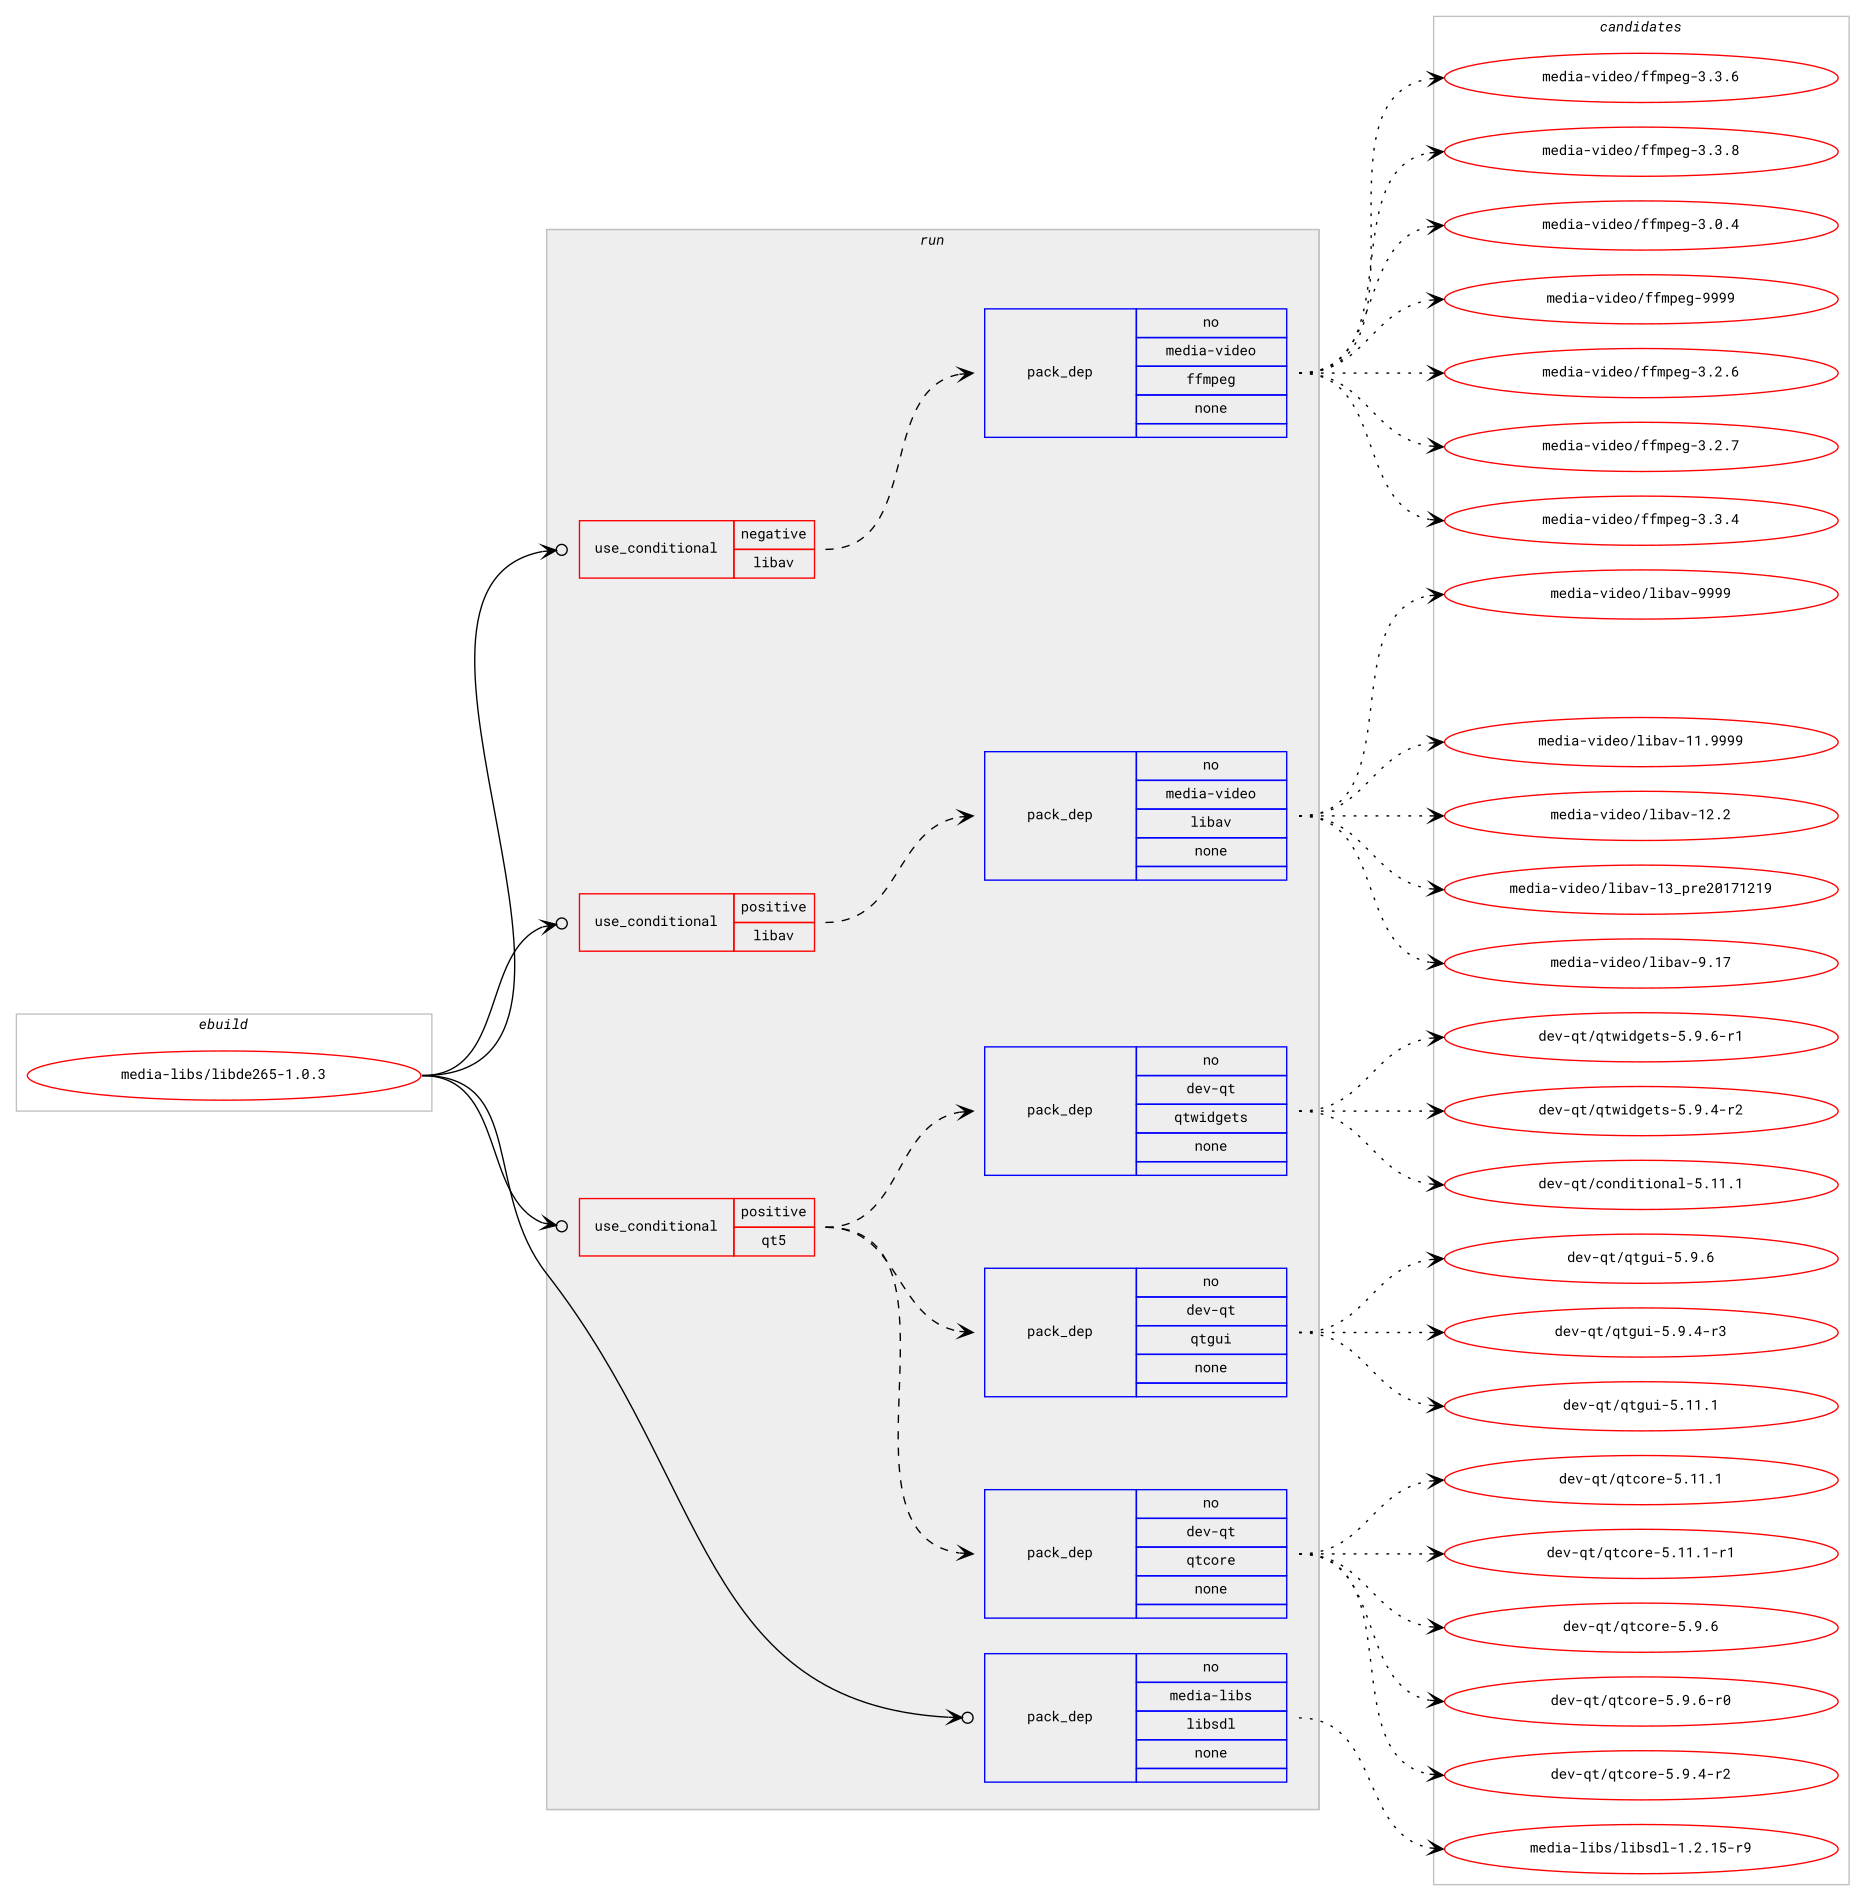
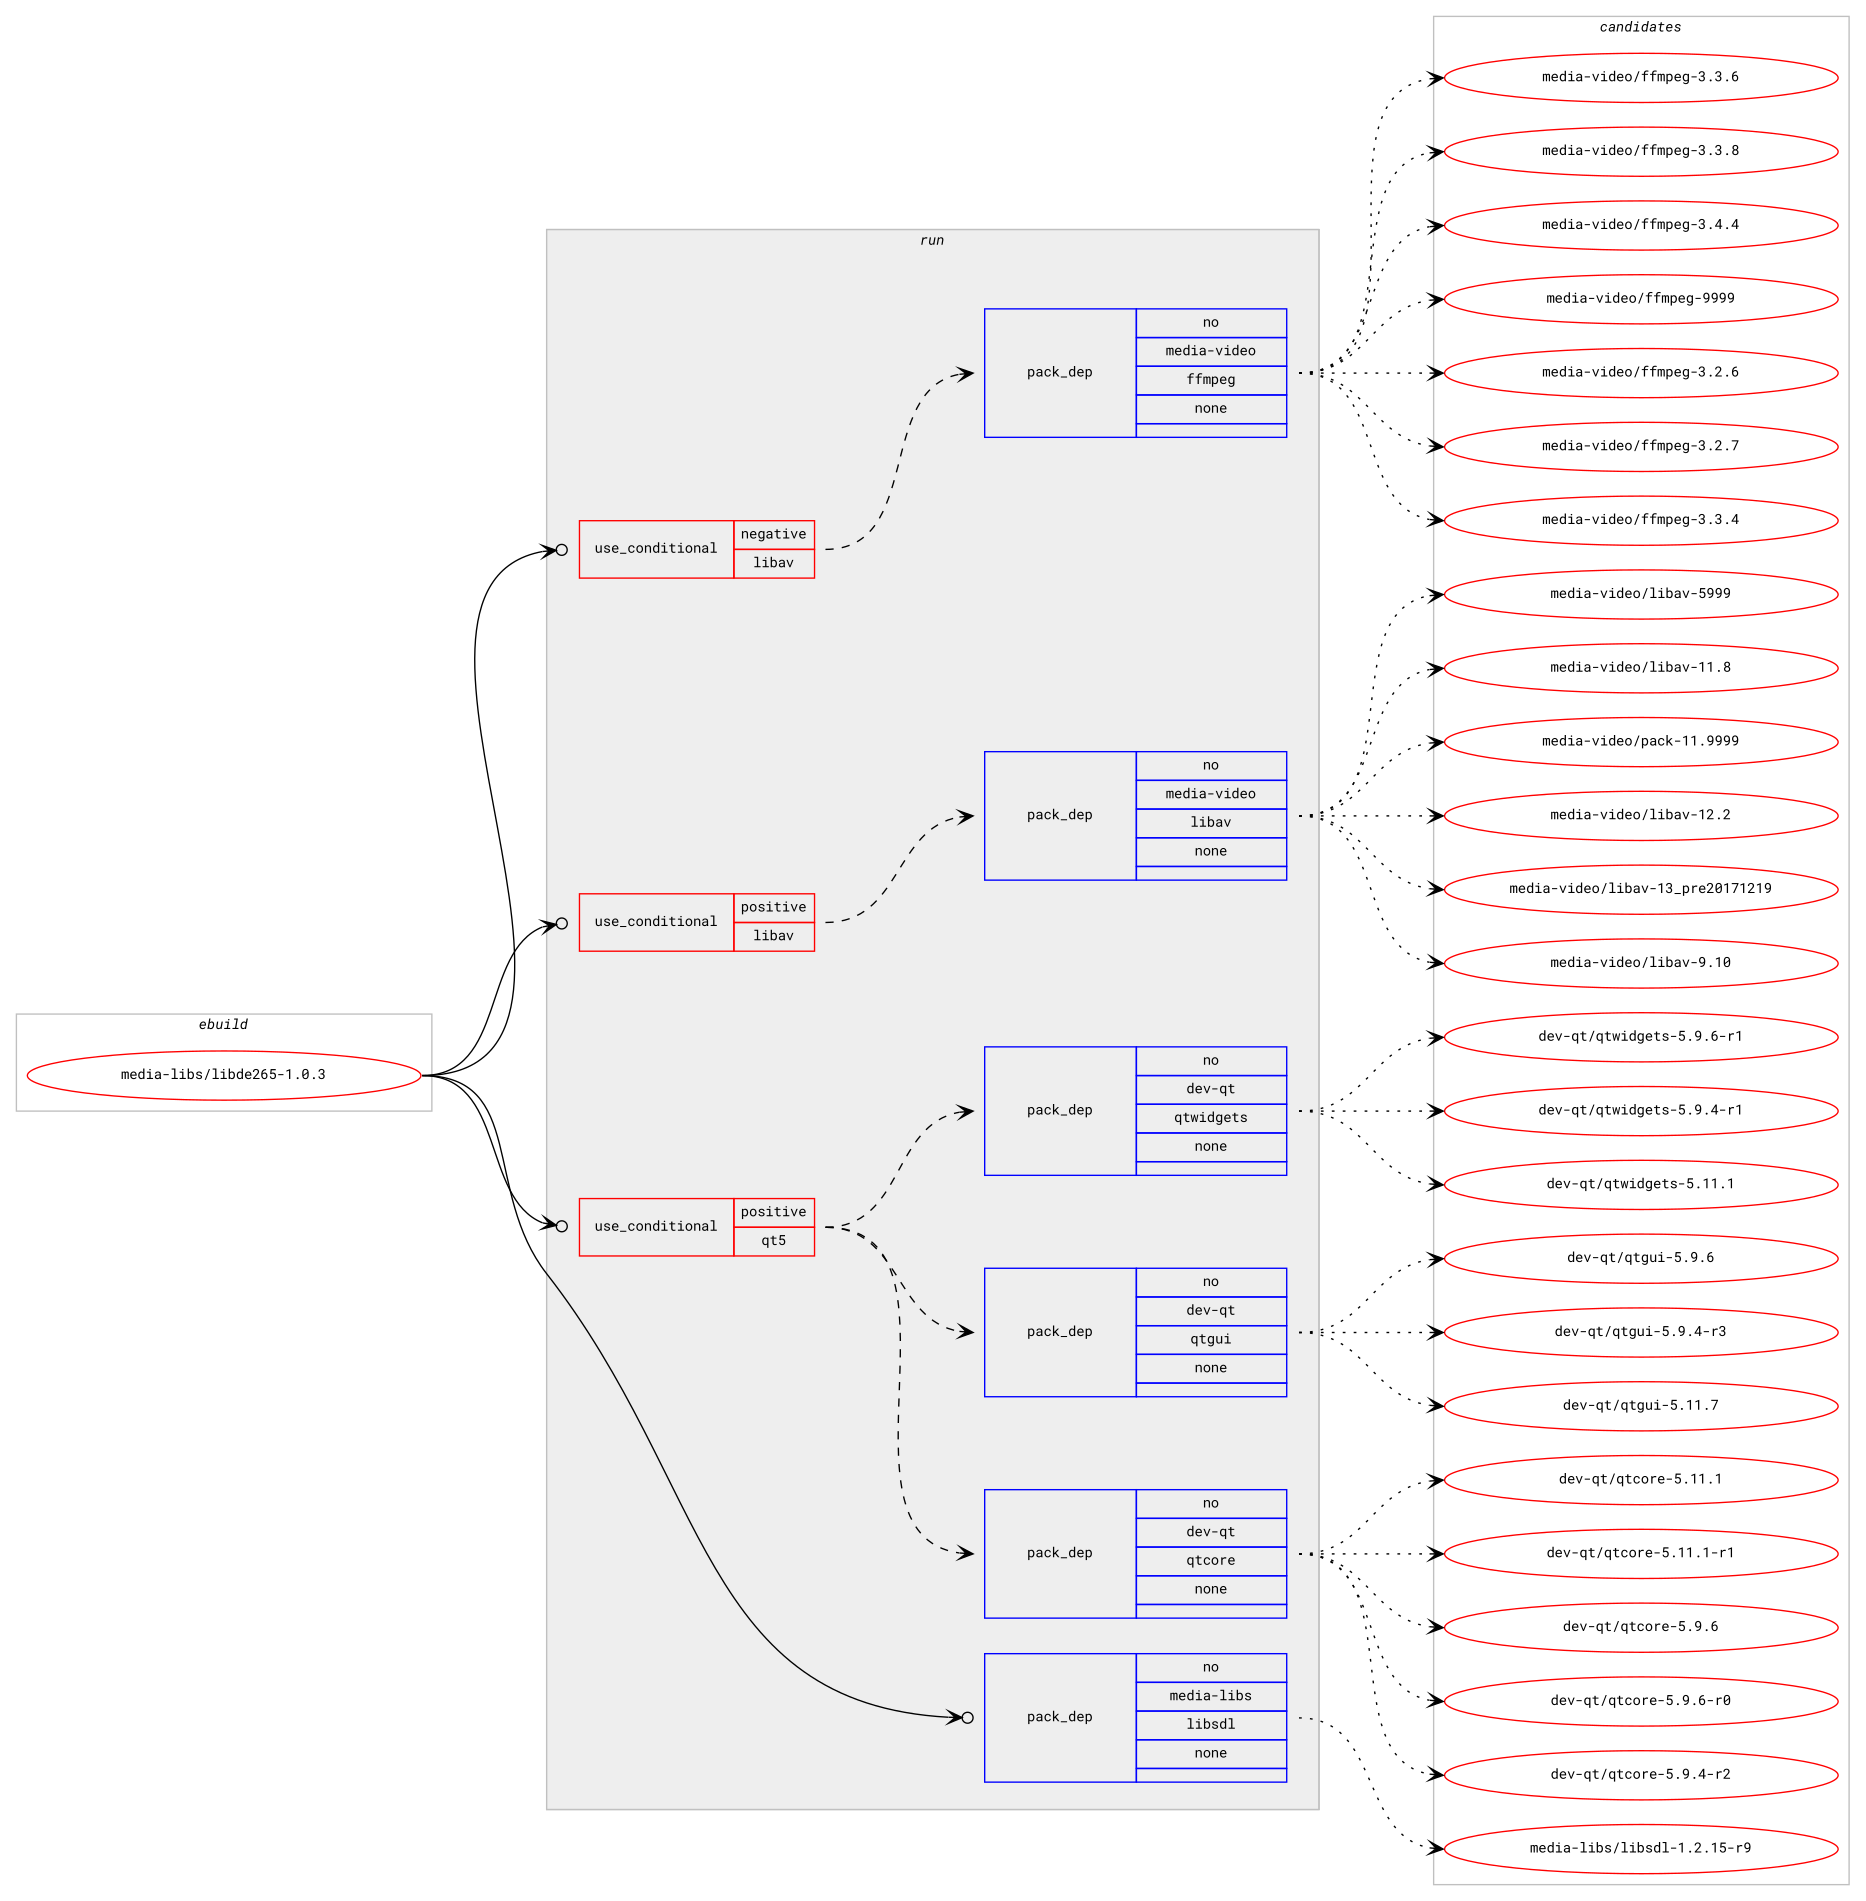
(1641, 226) -> (1641, 226)
(1641, 594) -> (1641, 594)
none -> (1641, 668)
(1641, 742) -> (1641, 742)
(1641, 964) -> (1641, 964)
(1641, 1111) -> (1641, 1111)
(1641, 1185) -> (1641, 1185)
(1641, 1406) -> (1641, 1406)
